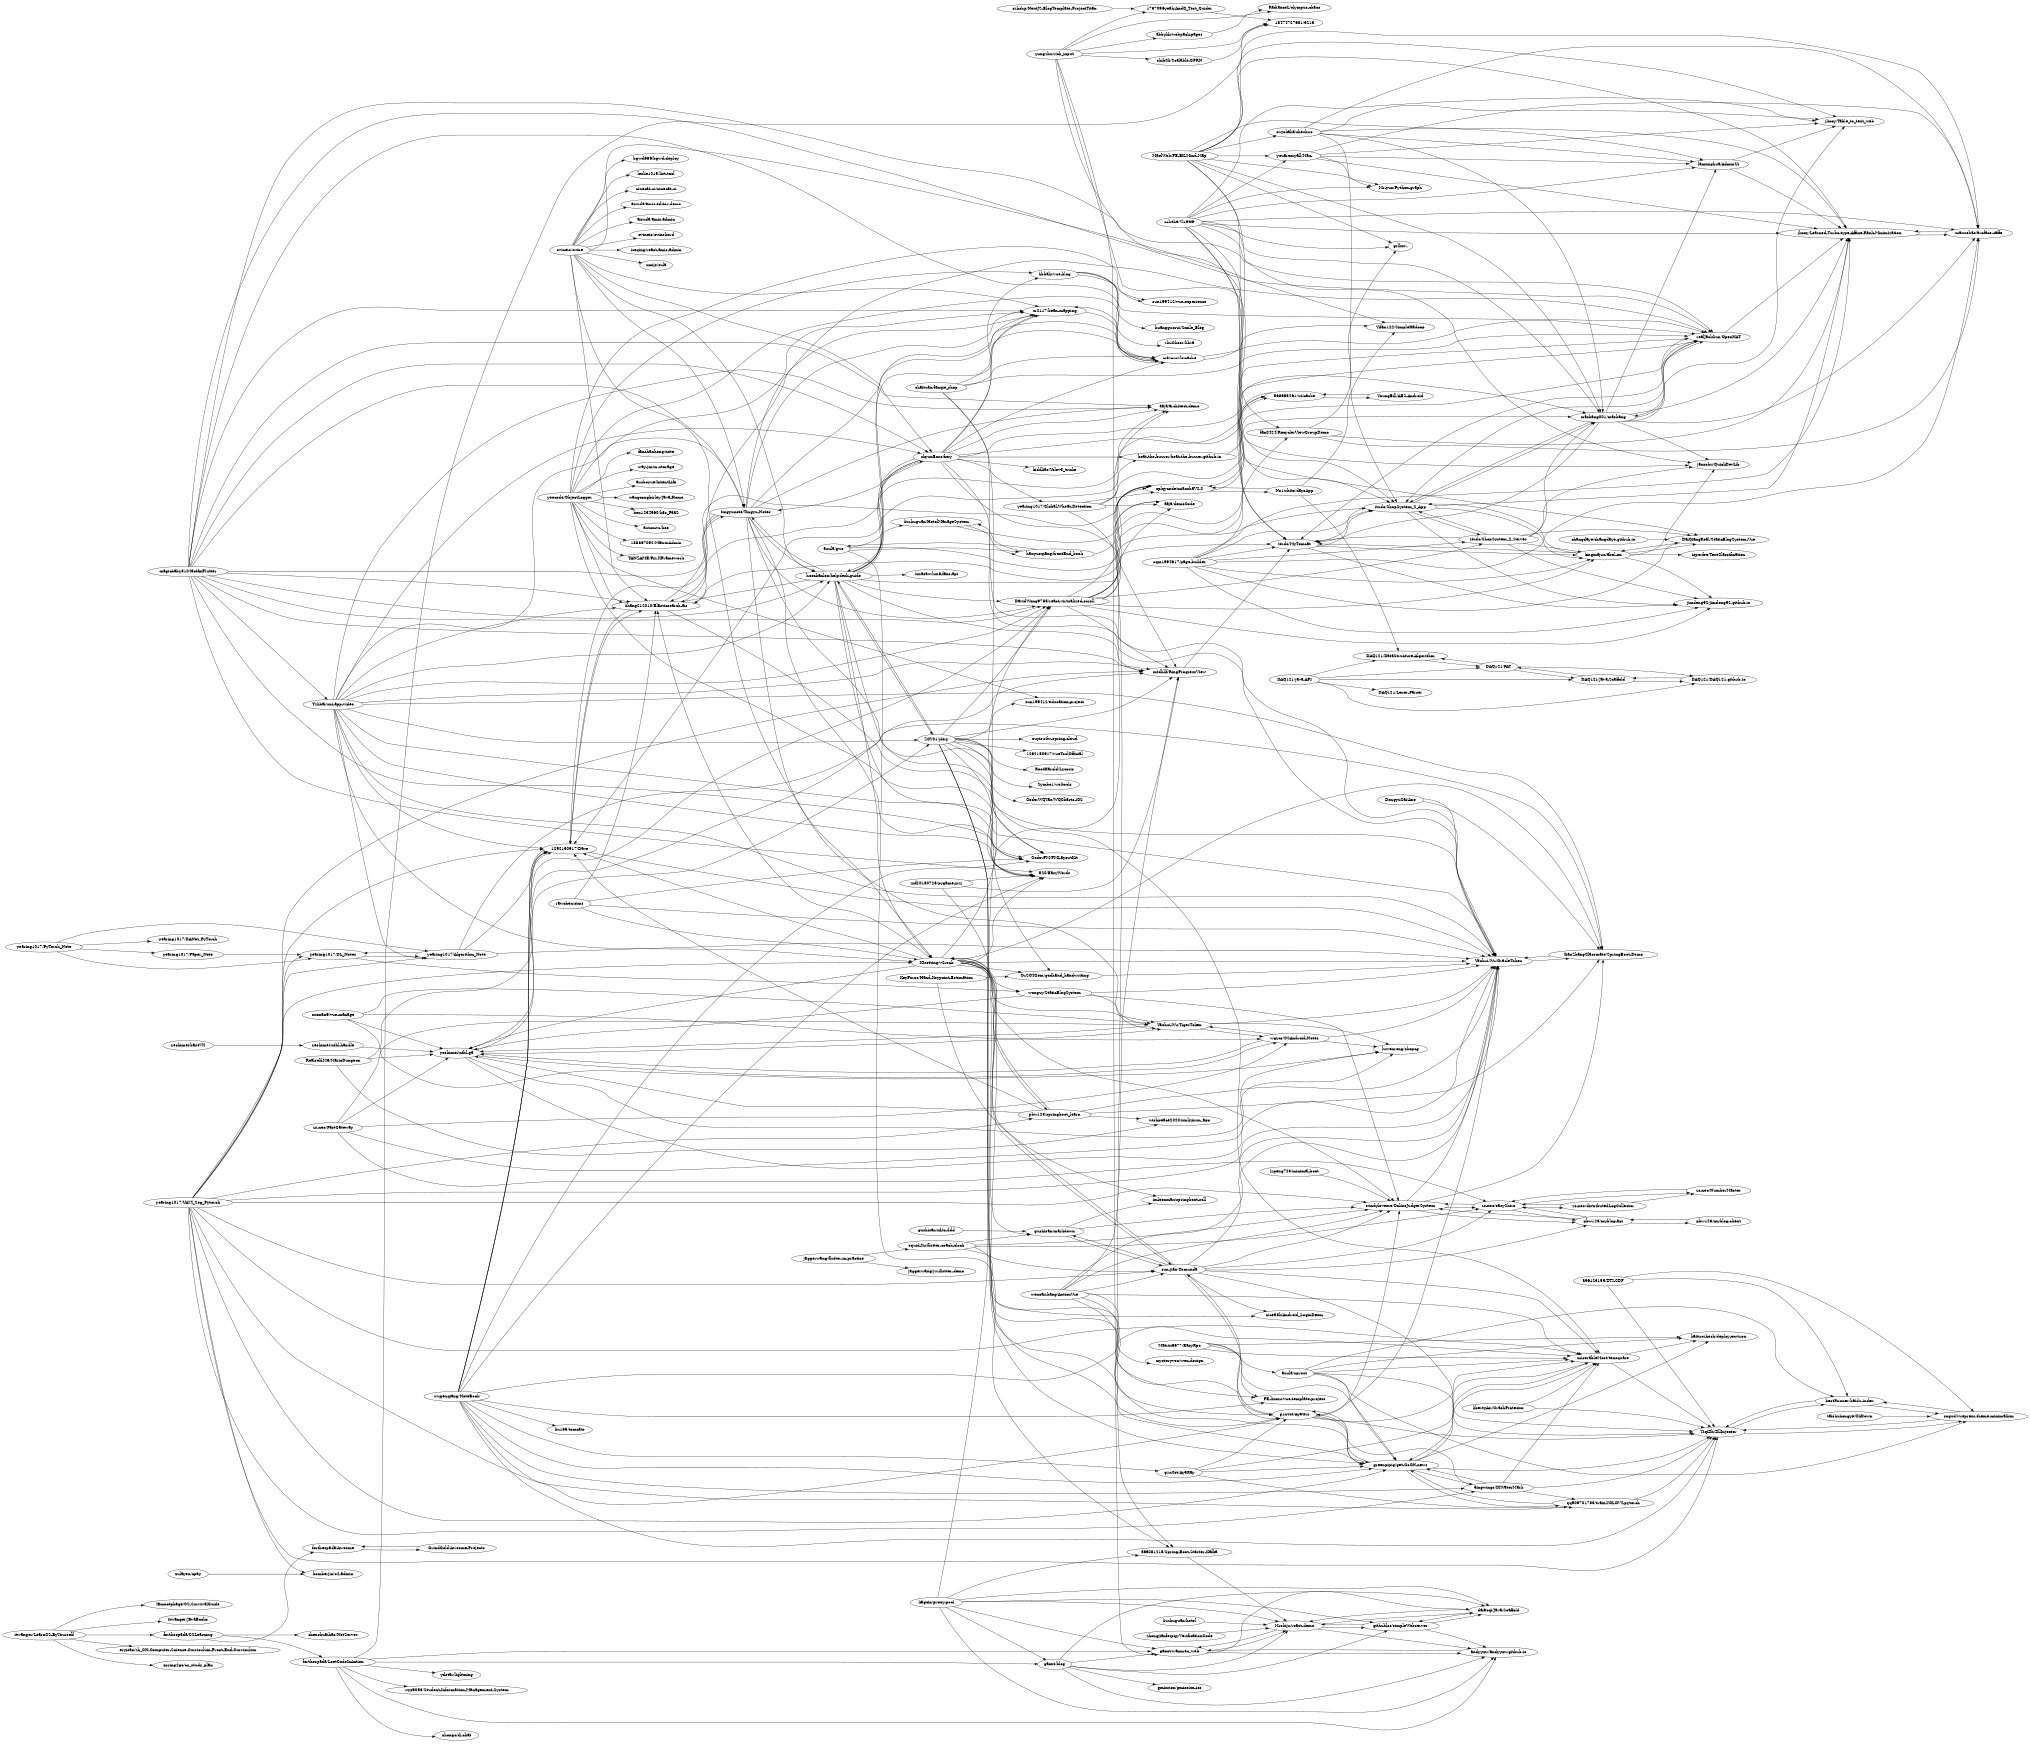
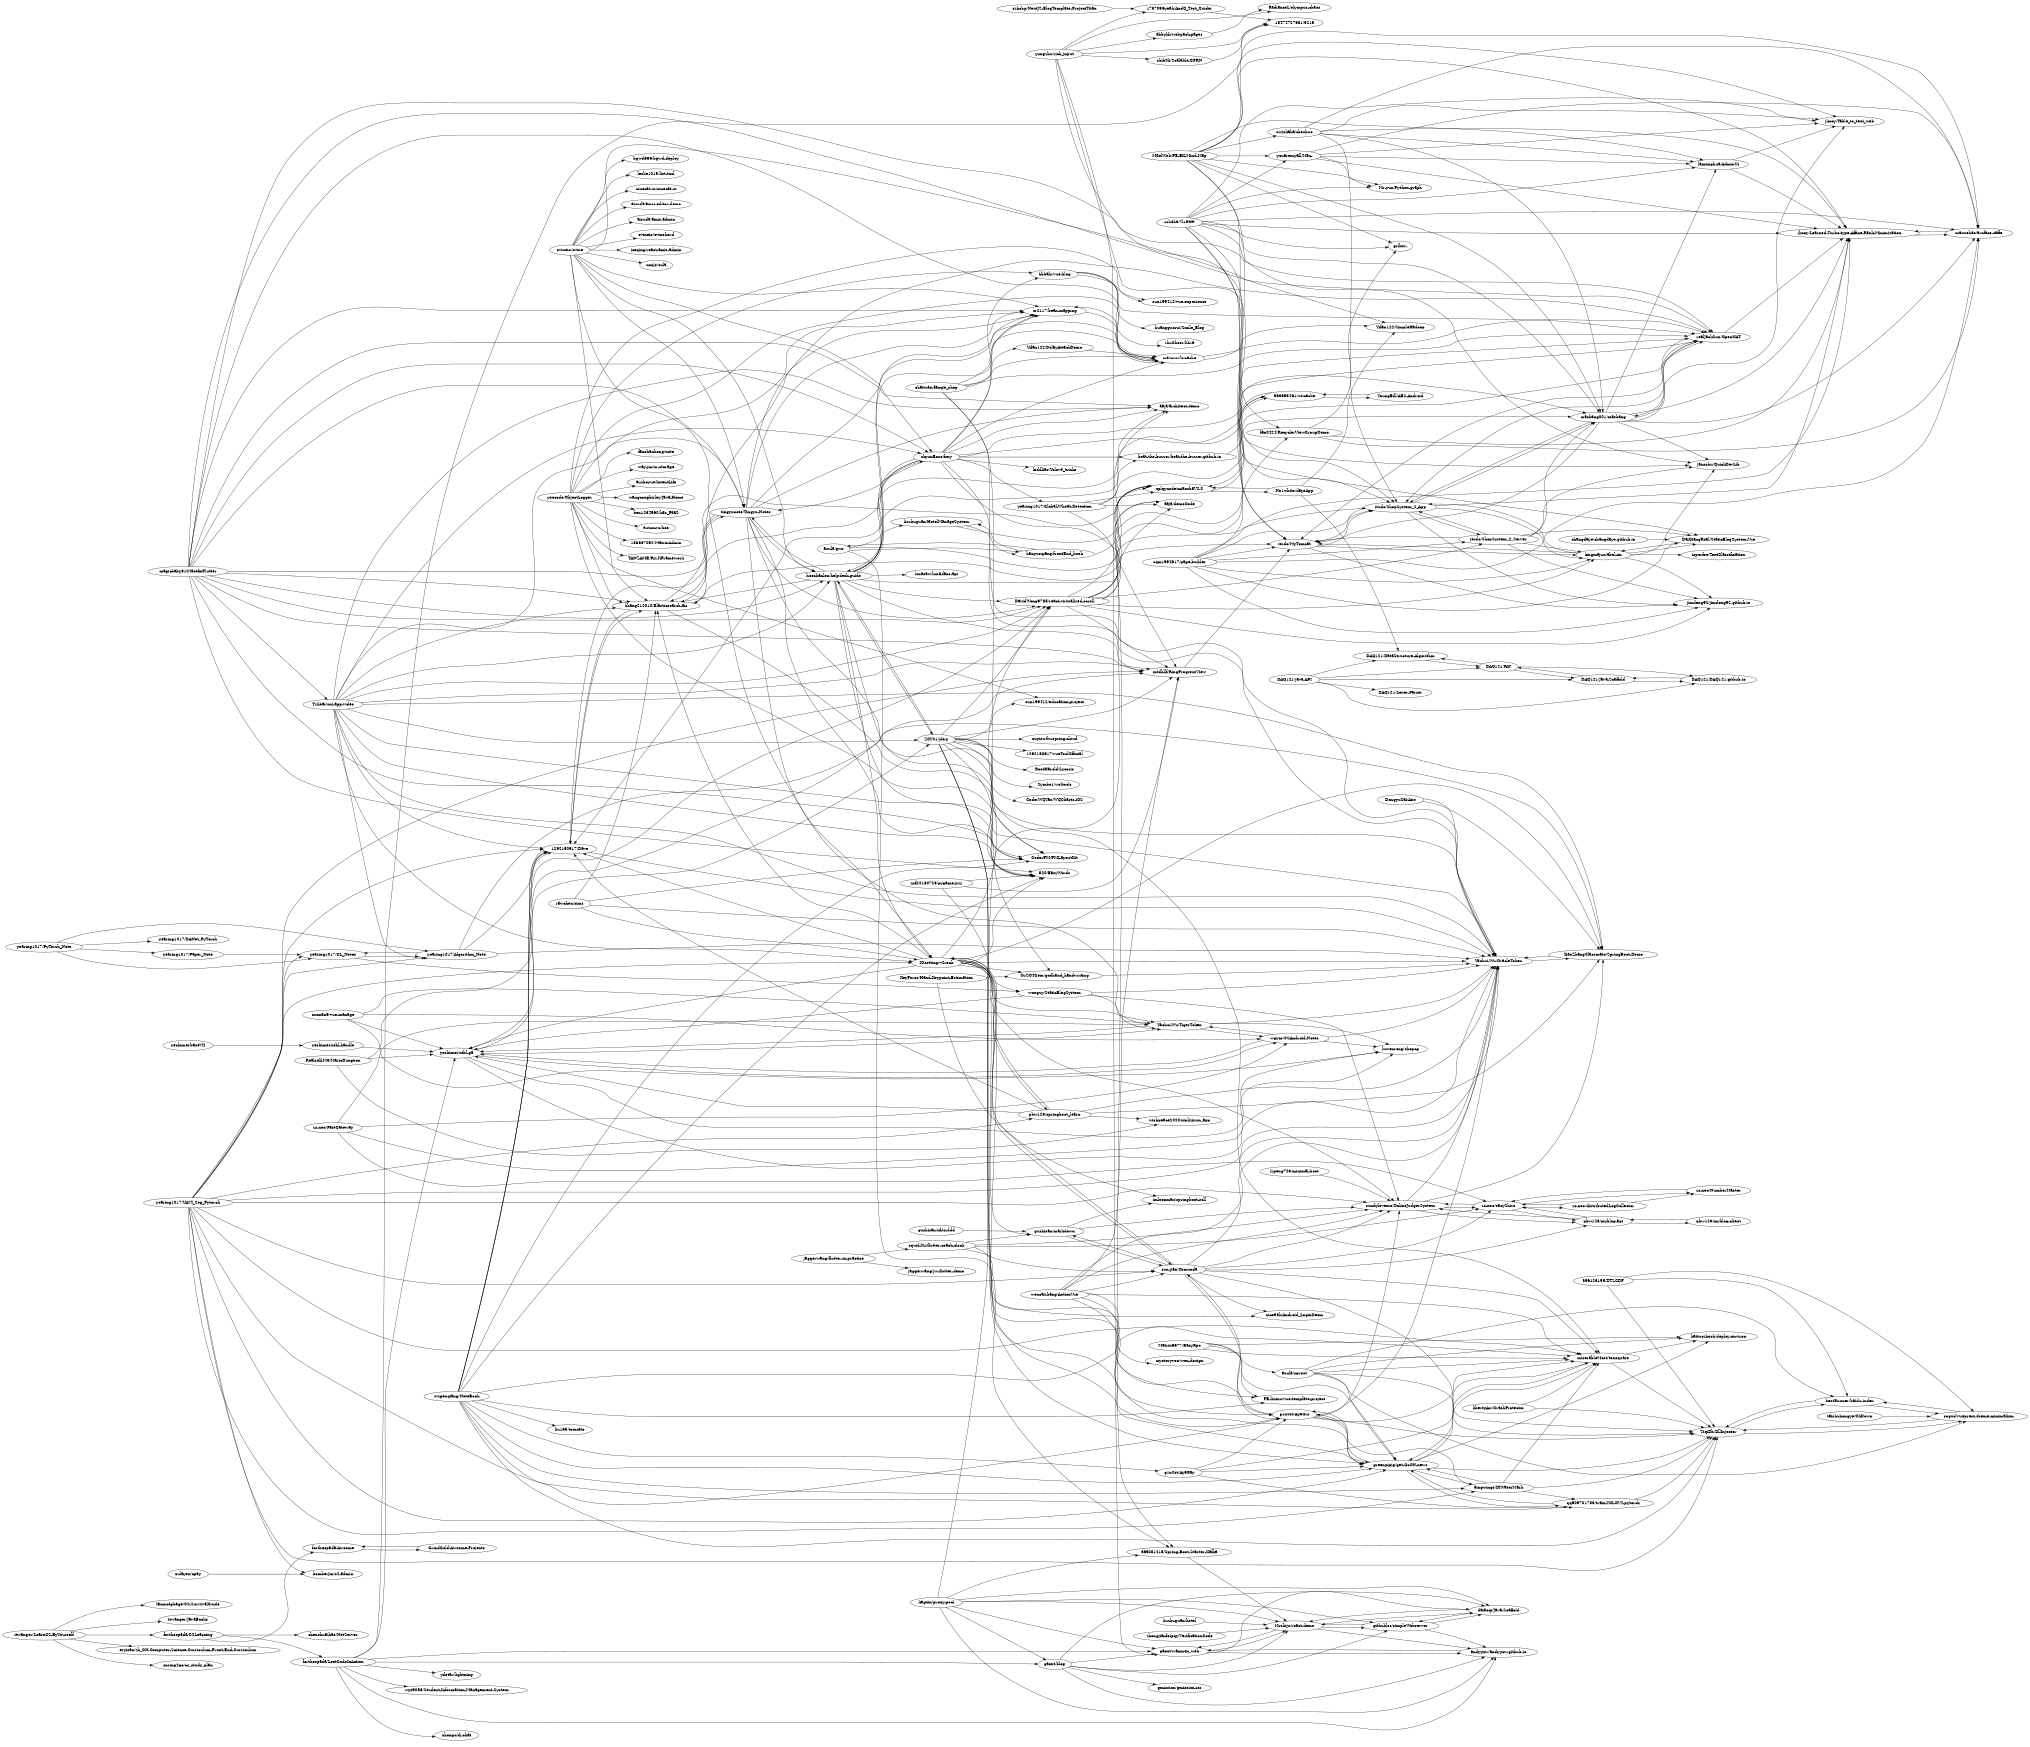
none -> (1055, 348)
(394, 1091) -> (390, 1362)
